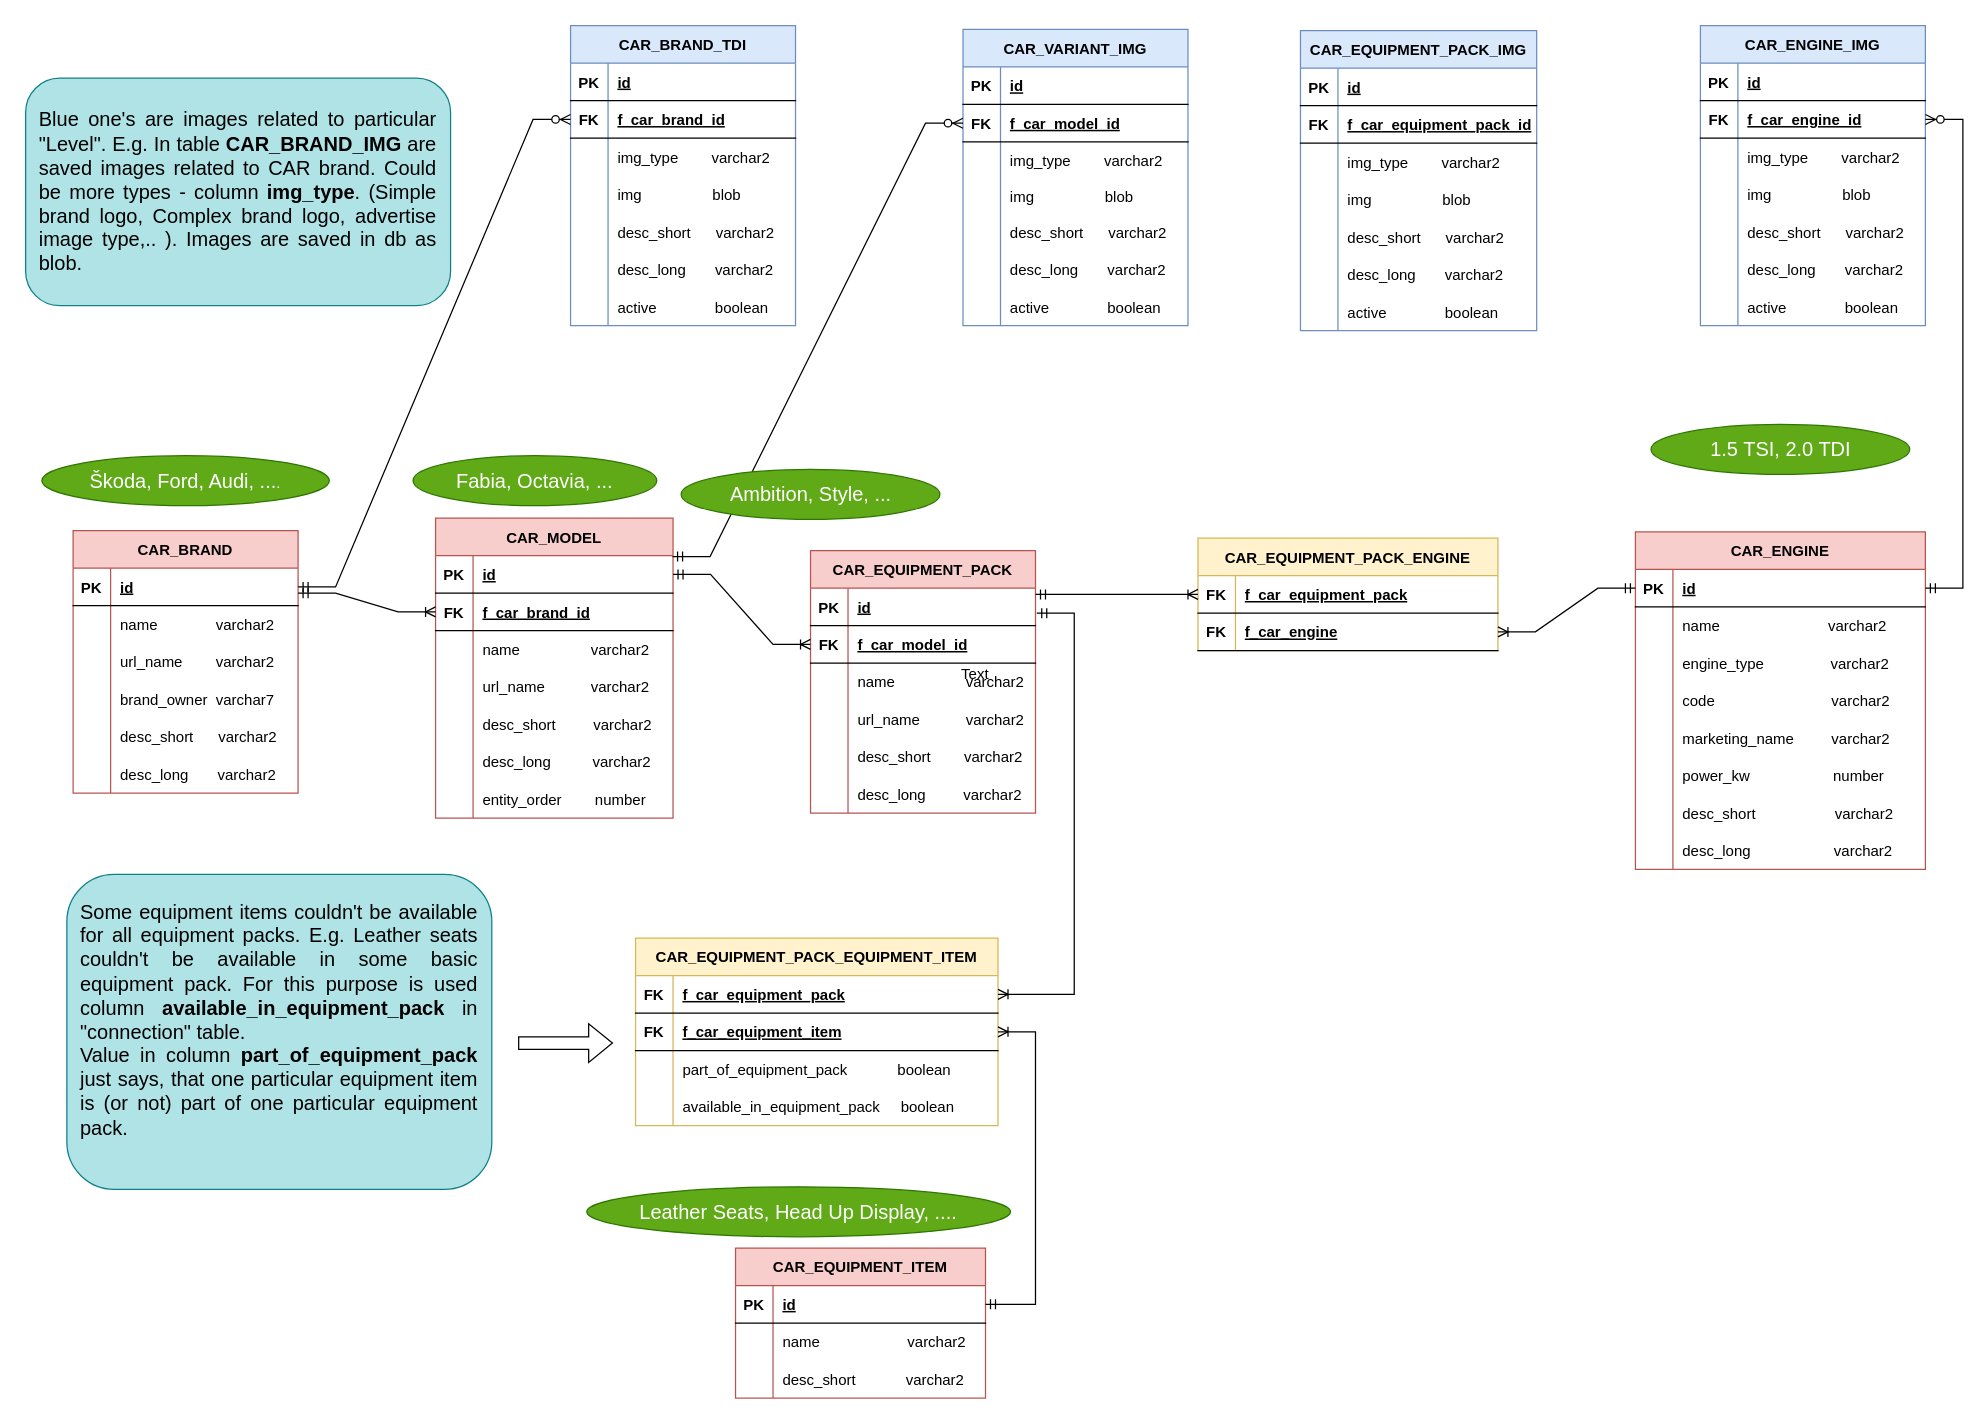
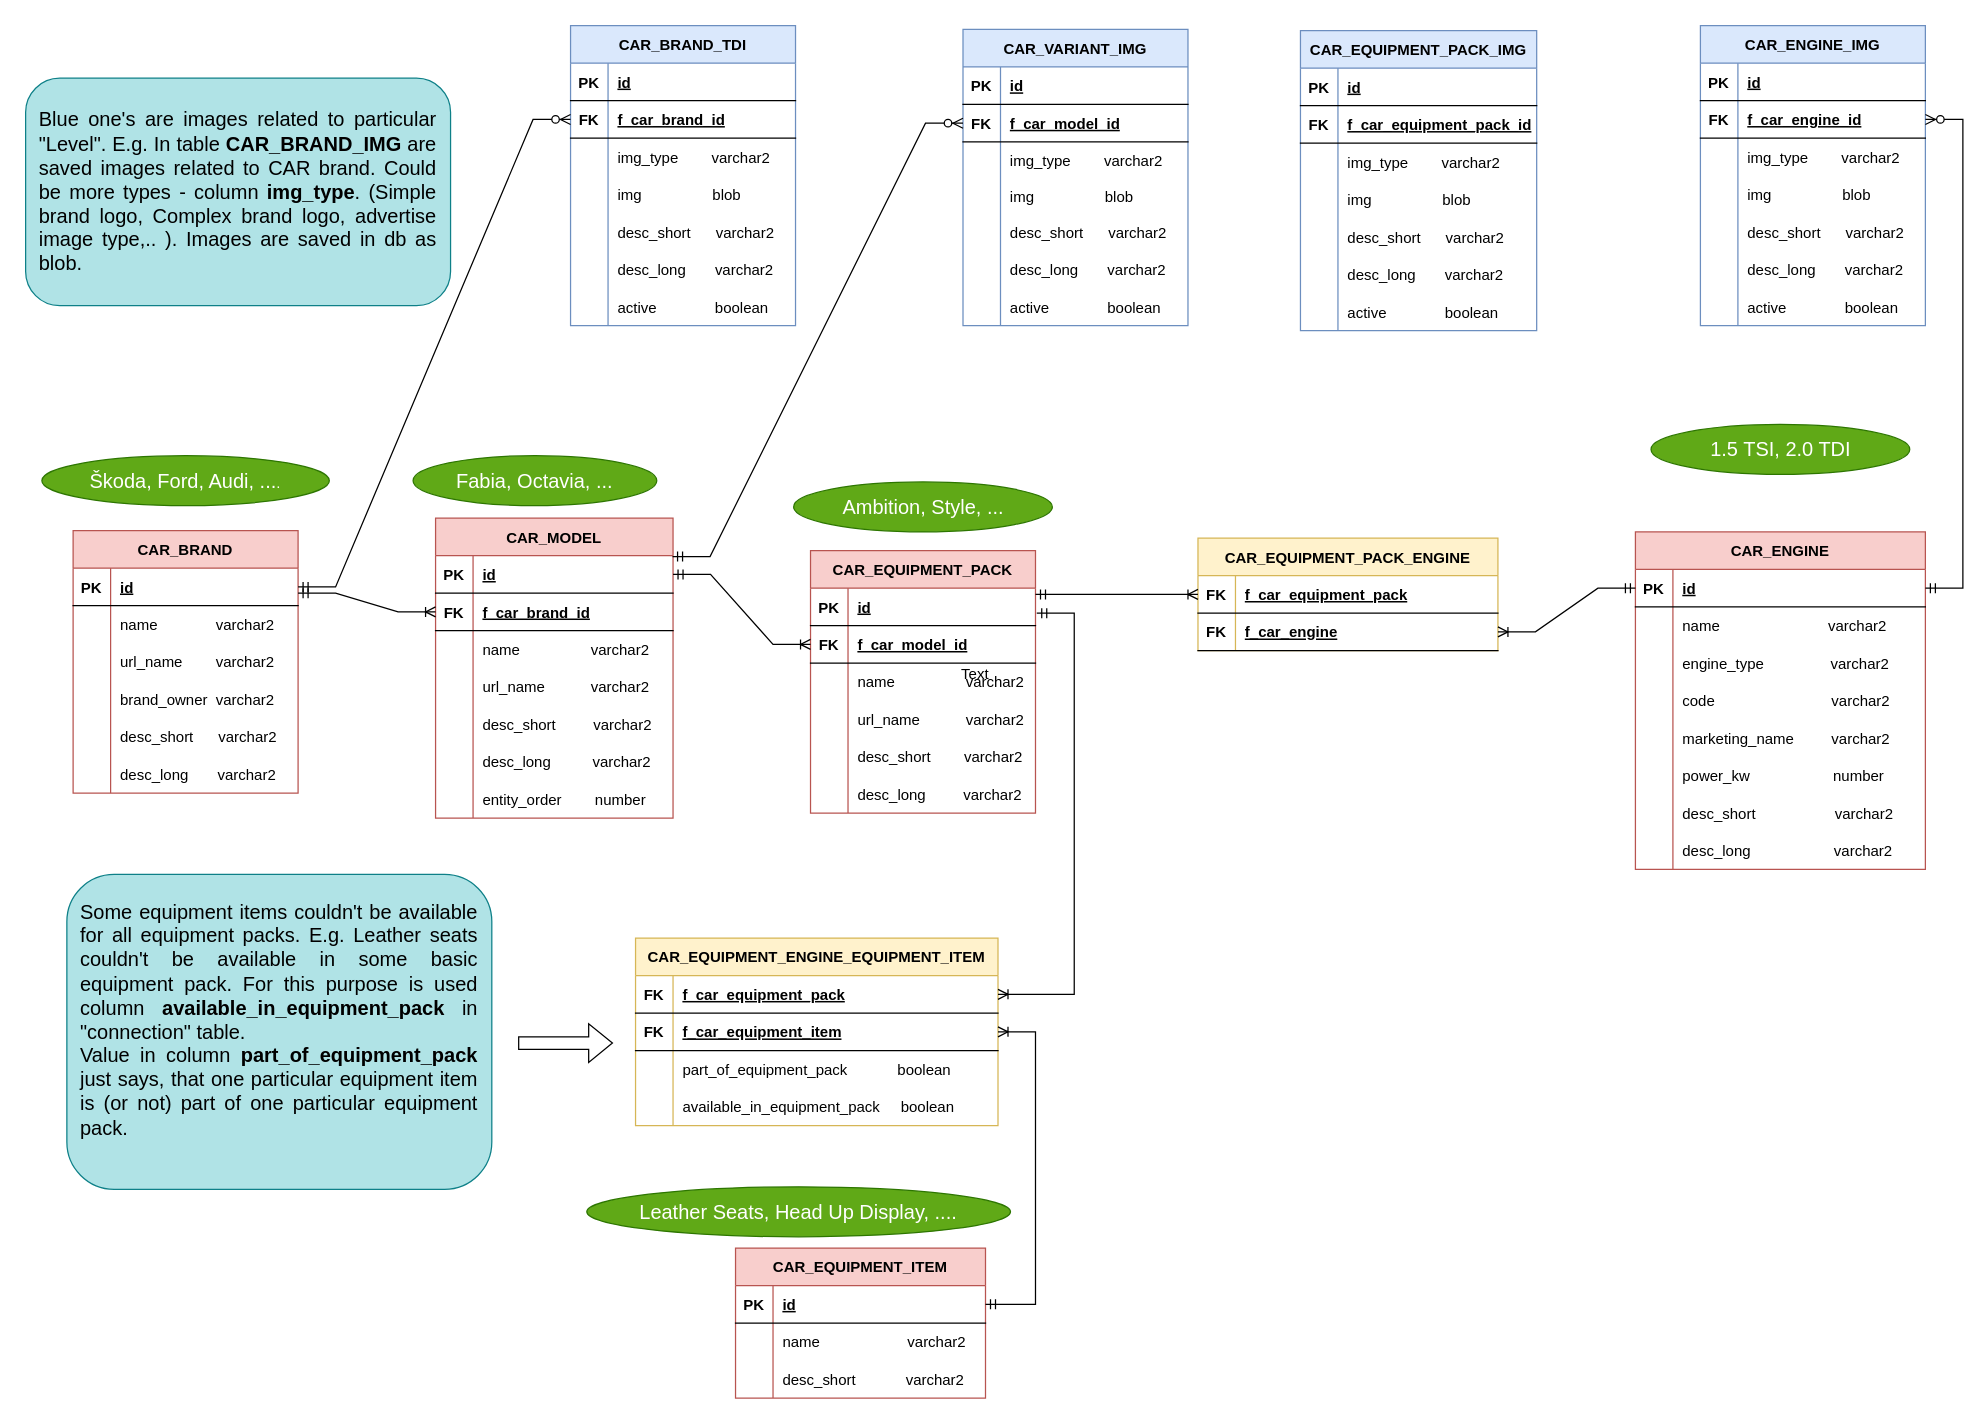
(811, 494) -> (923, 507)
(206, 700) -> (206, 700)
(816, 958) -> (816, 958)
